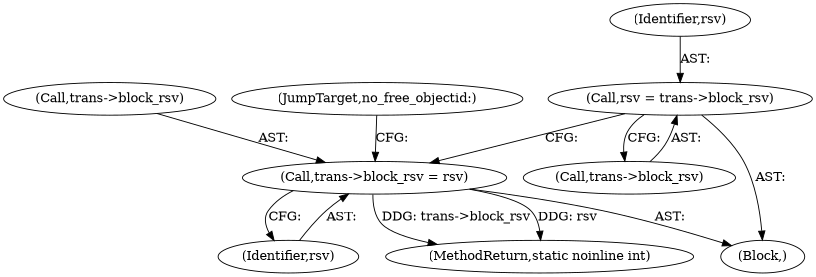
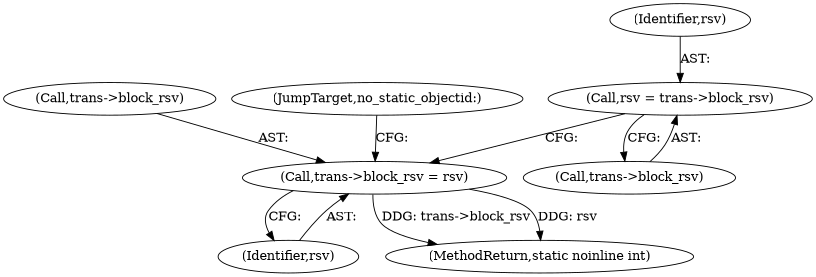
(377, 99) -> (377, 99)
(763, 257) -> none
